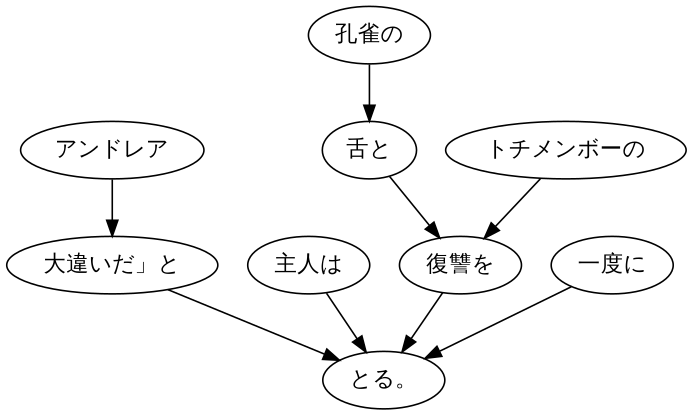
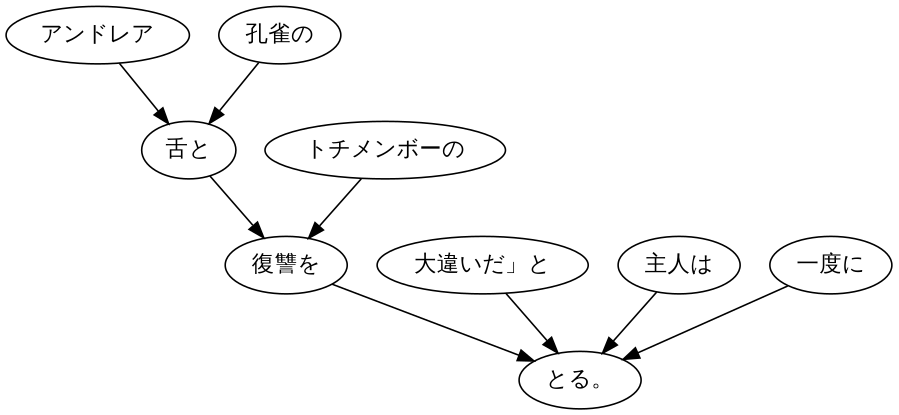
(112, 200) -> (139, 87)
